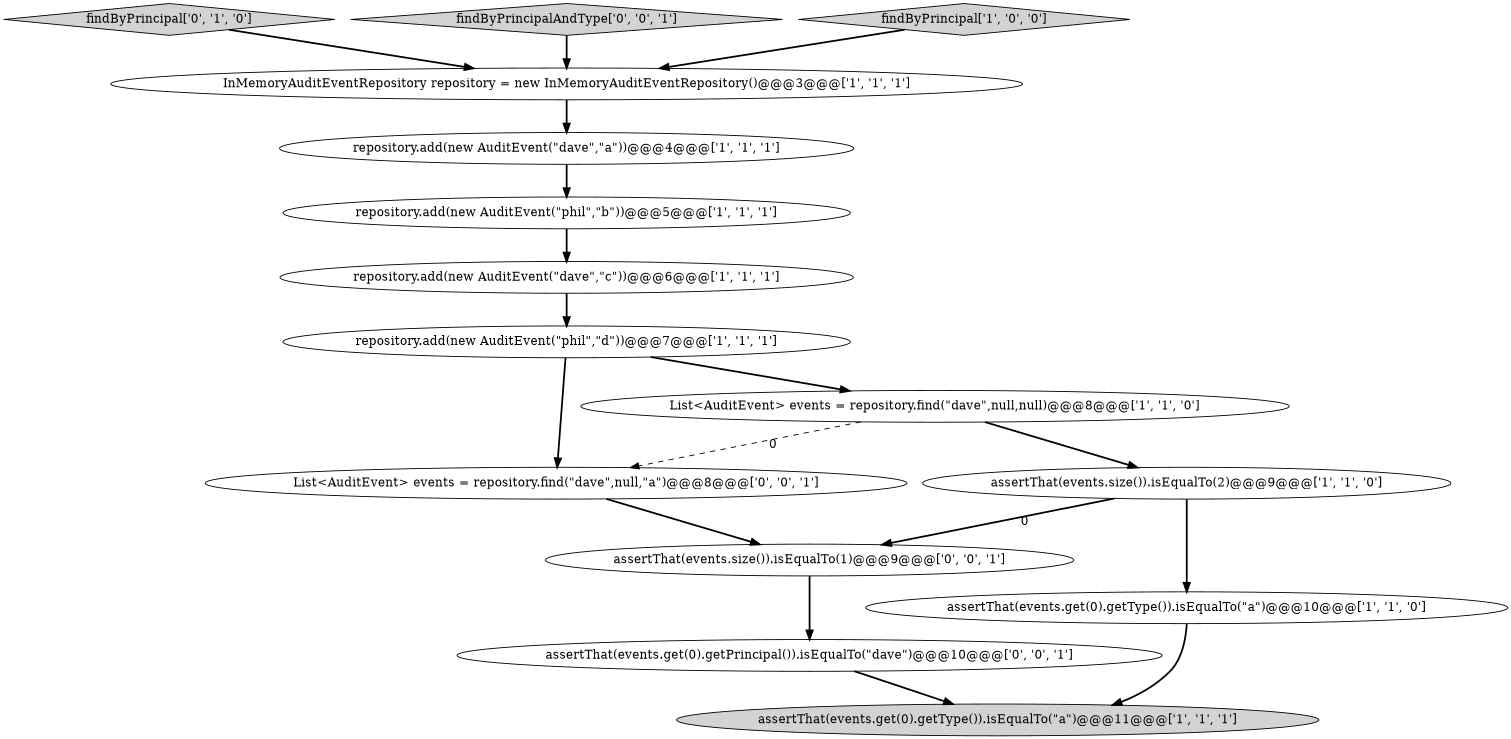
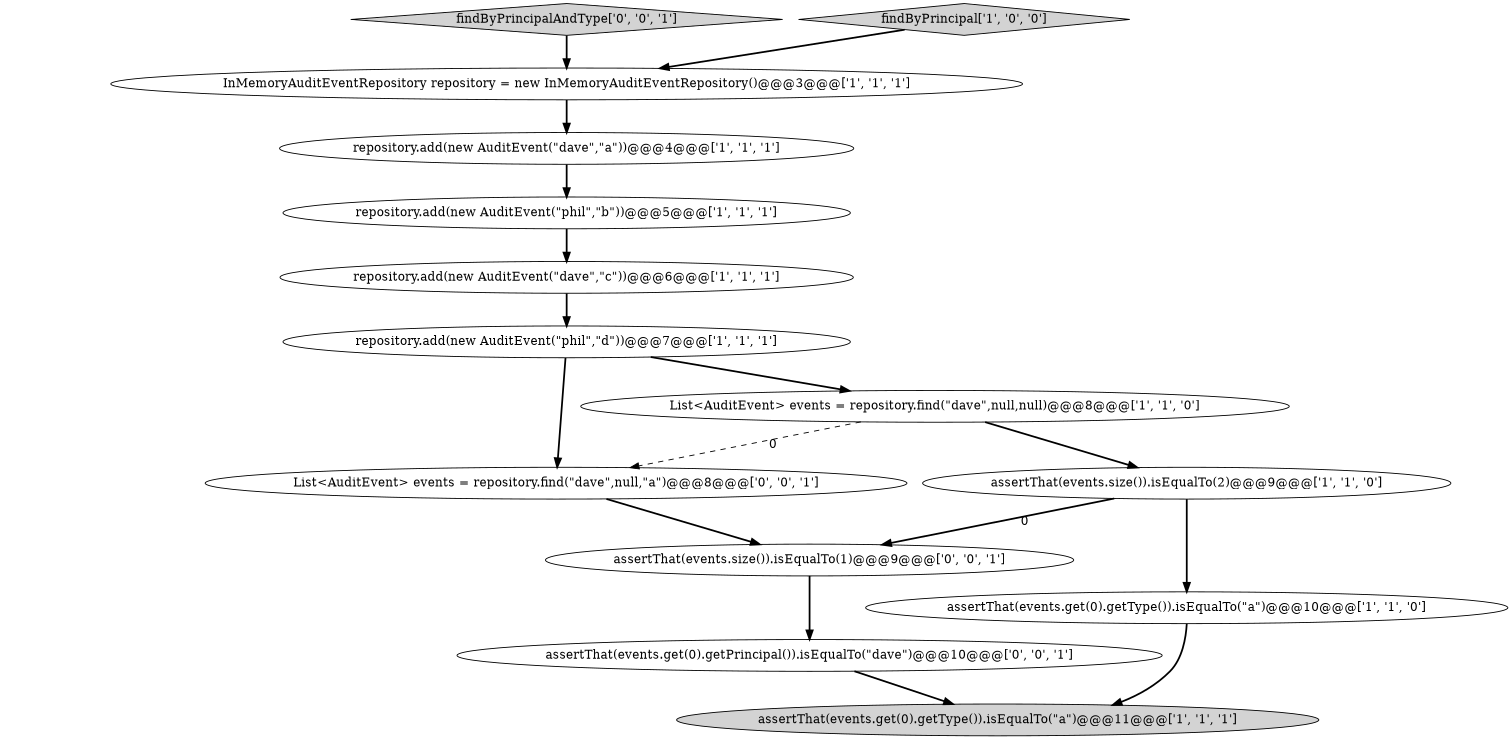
(169, 19) -> none
